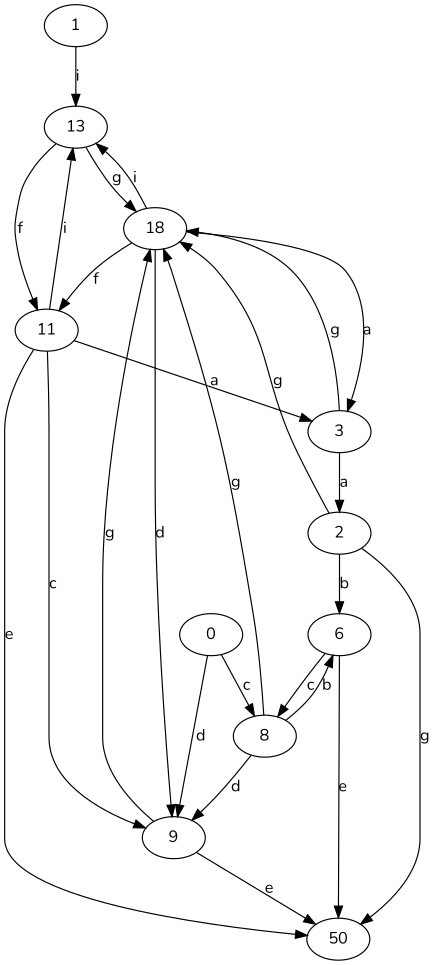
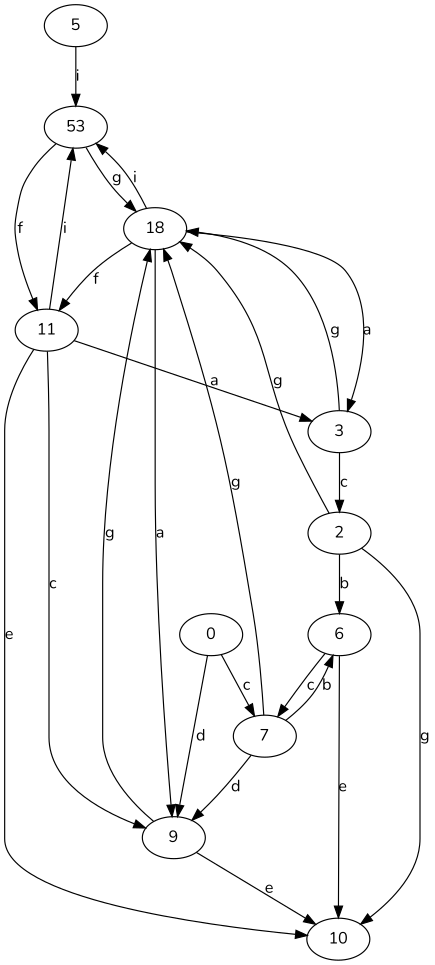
(76, 26) -> (76, 26)
(76, 127) -> (76, 127)
(344, 482) -> (344, 482)
(160, 533) -> (160, 533)
(265, 736) -> (265, 736)
(338, 939) -> (338, 939)
